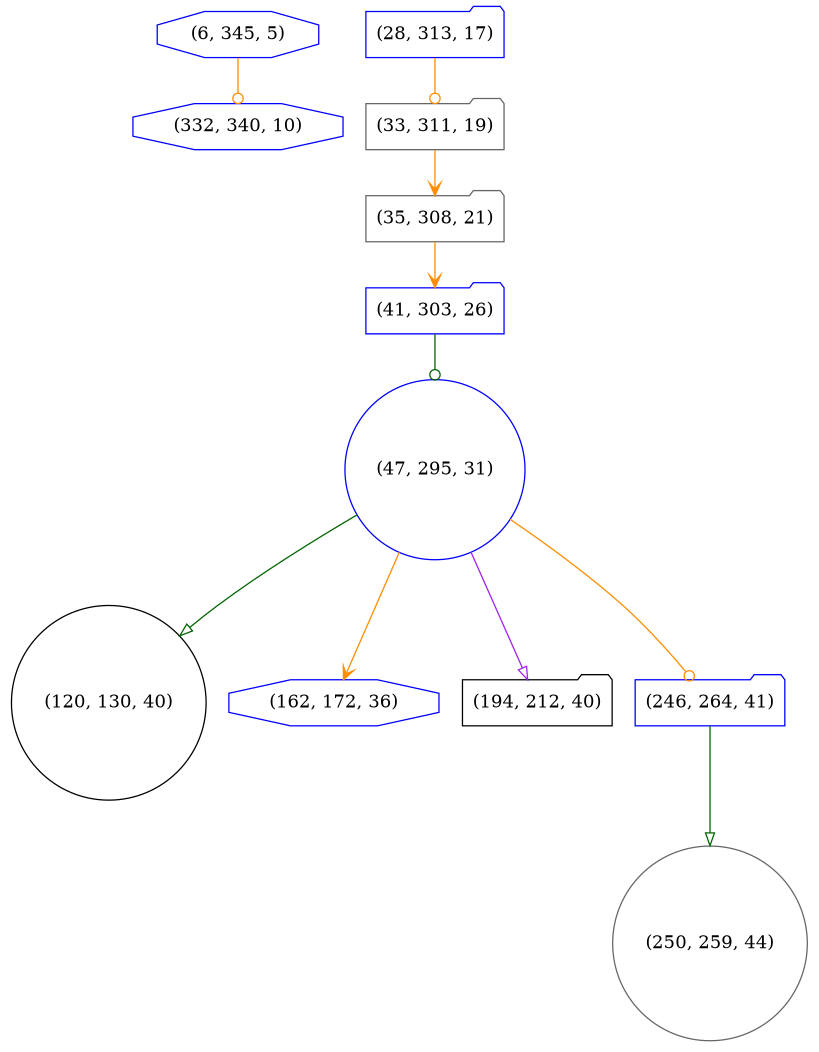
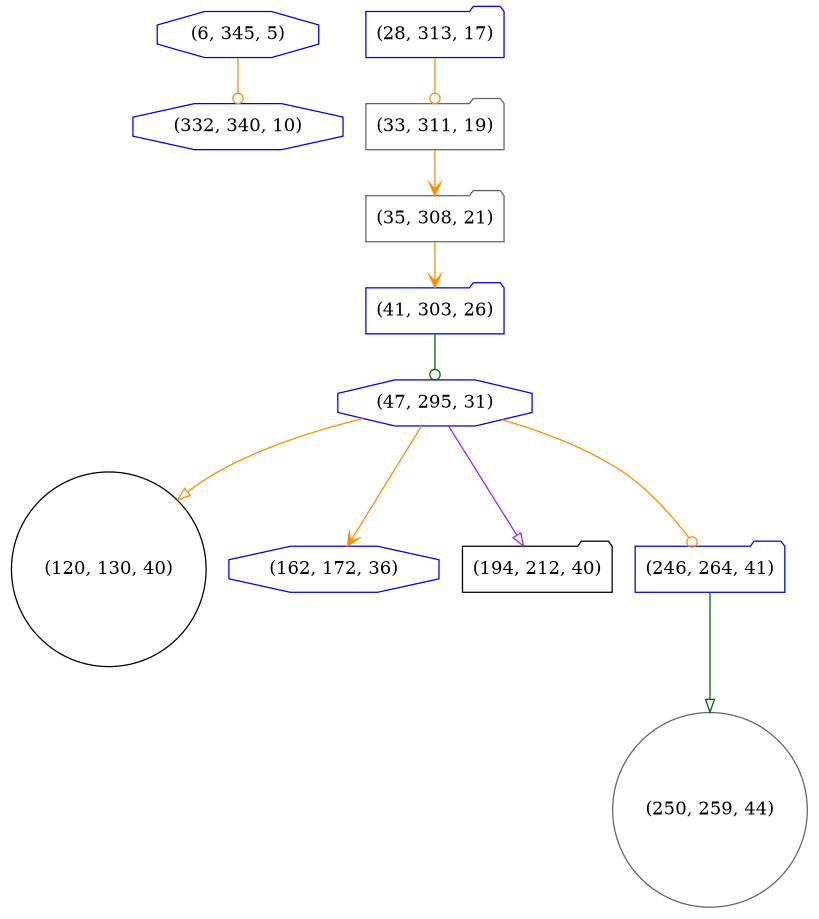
(435, 470) -> (435, 403)
(271, 568) -> (272, 447)
